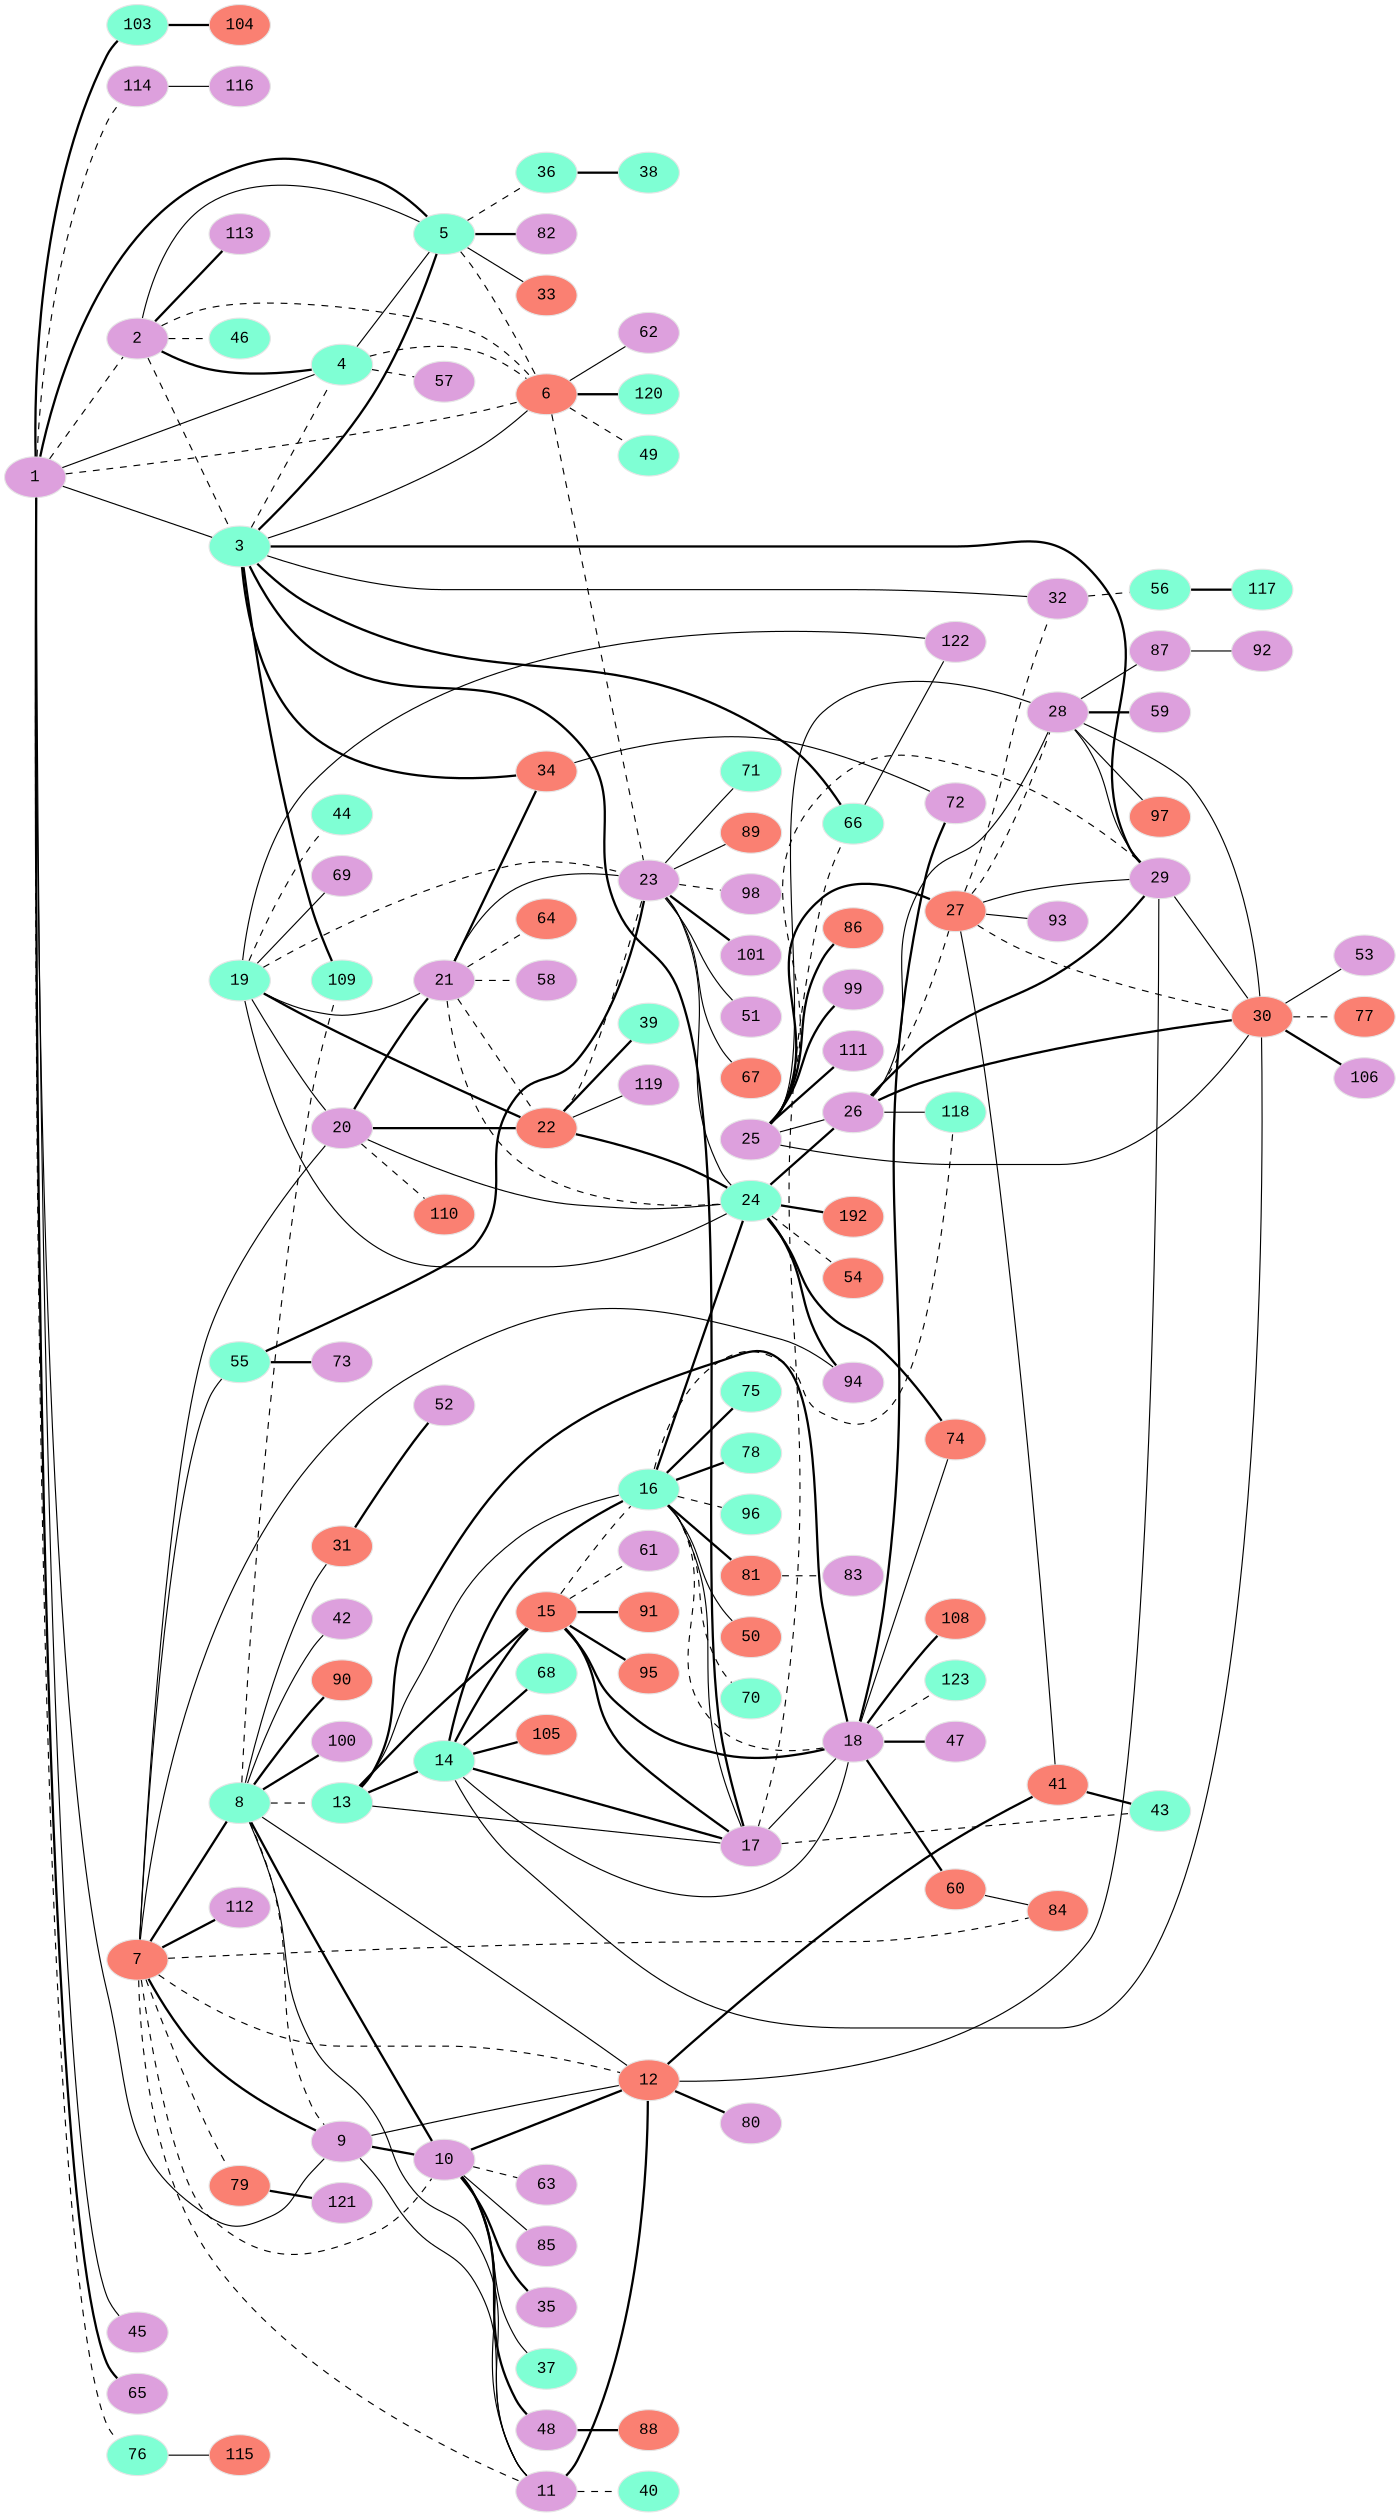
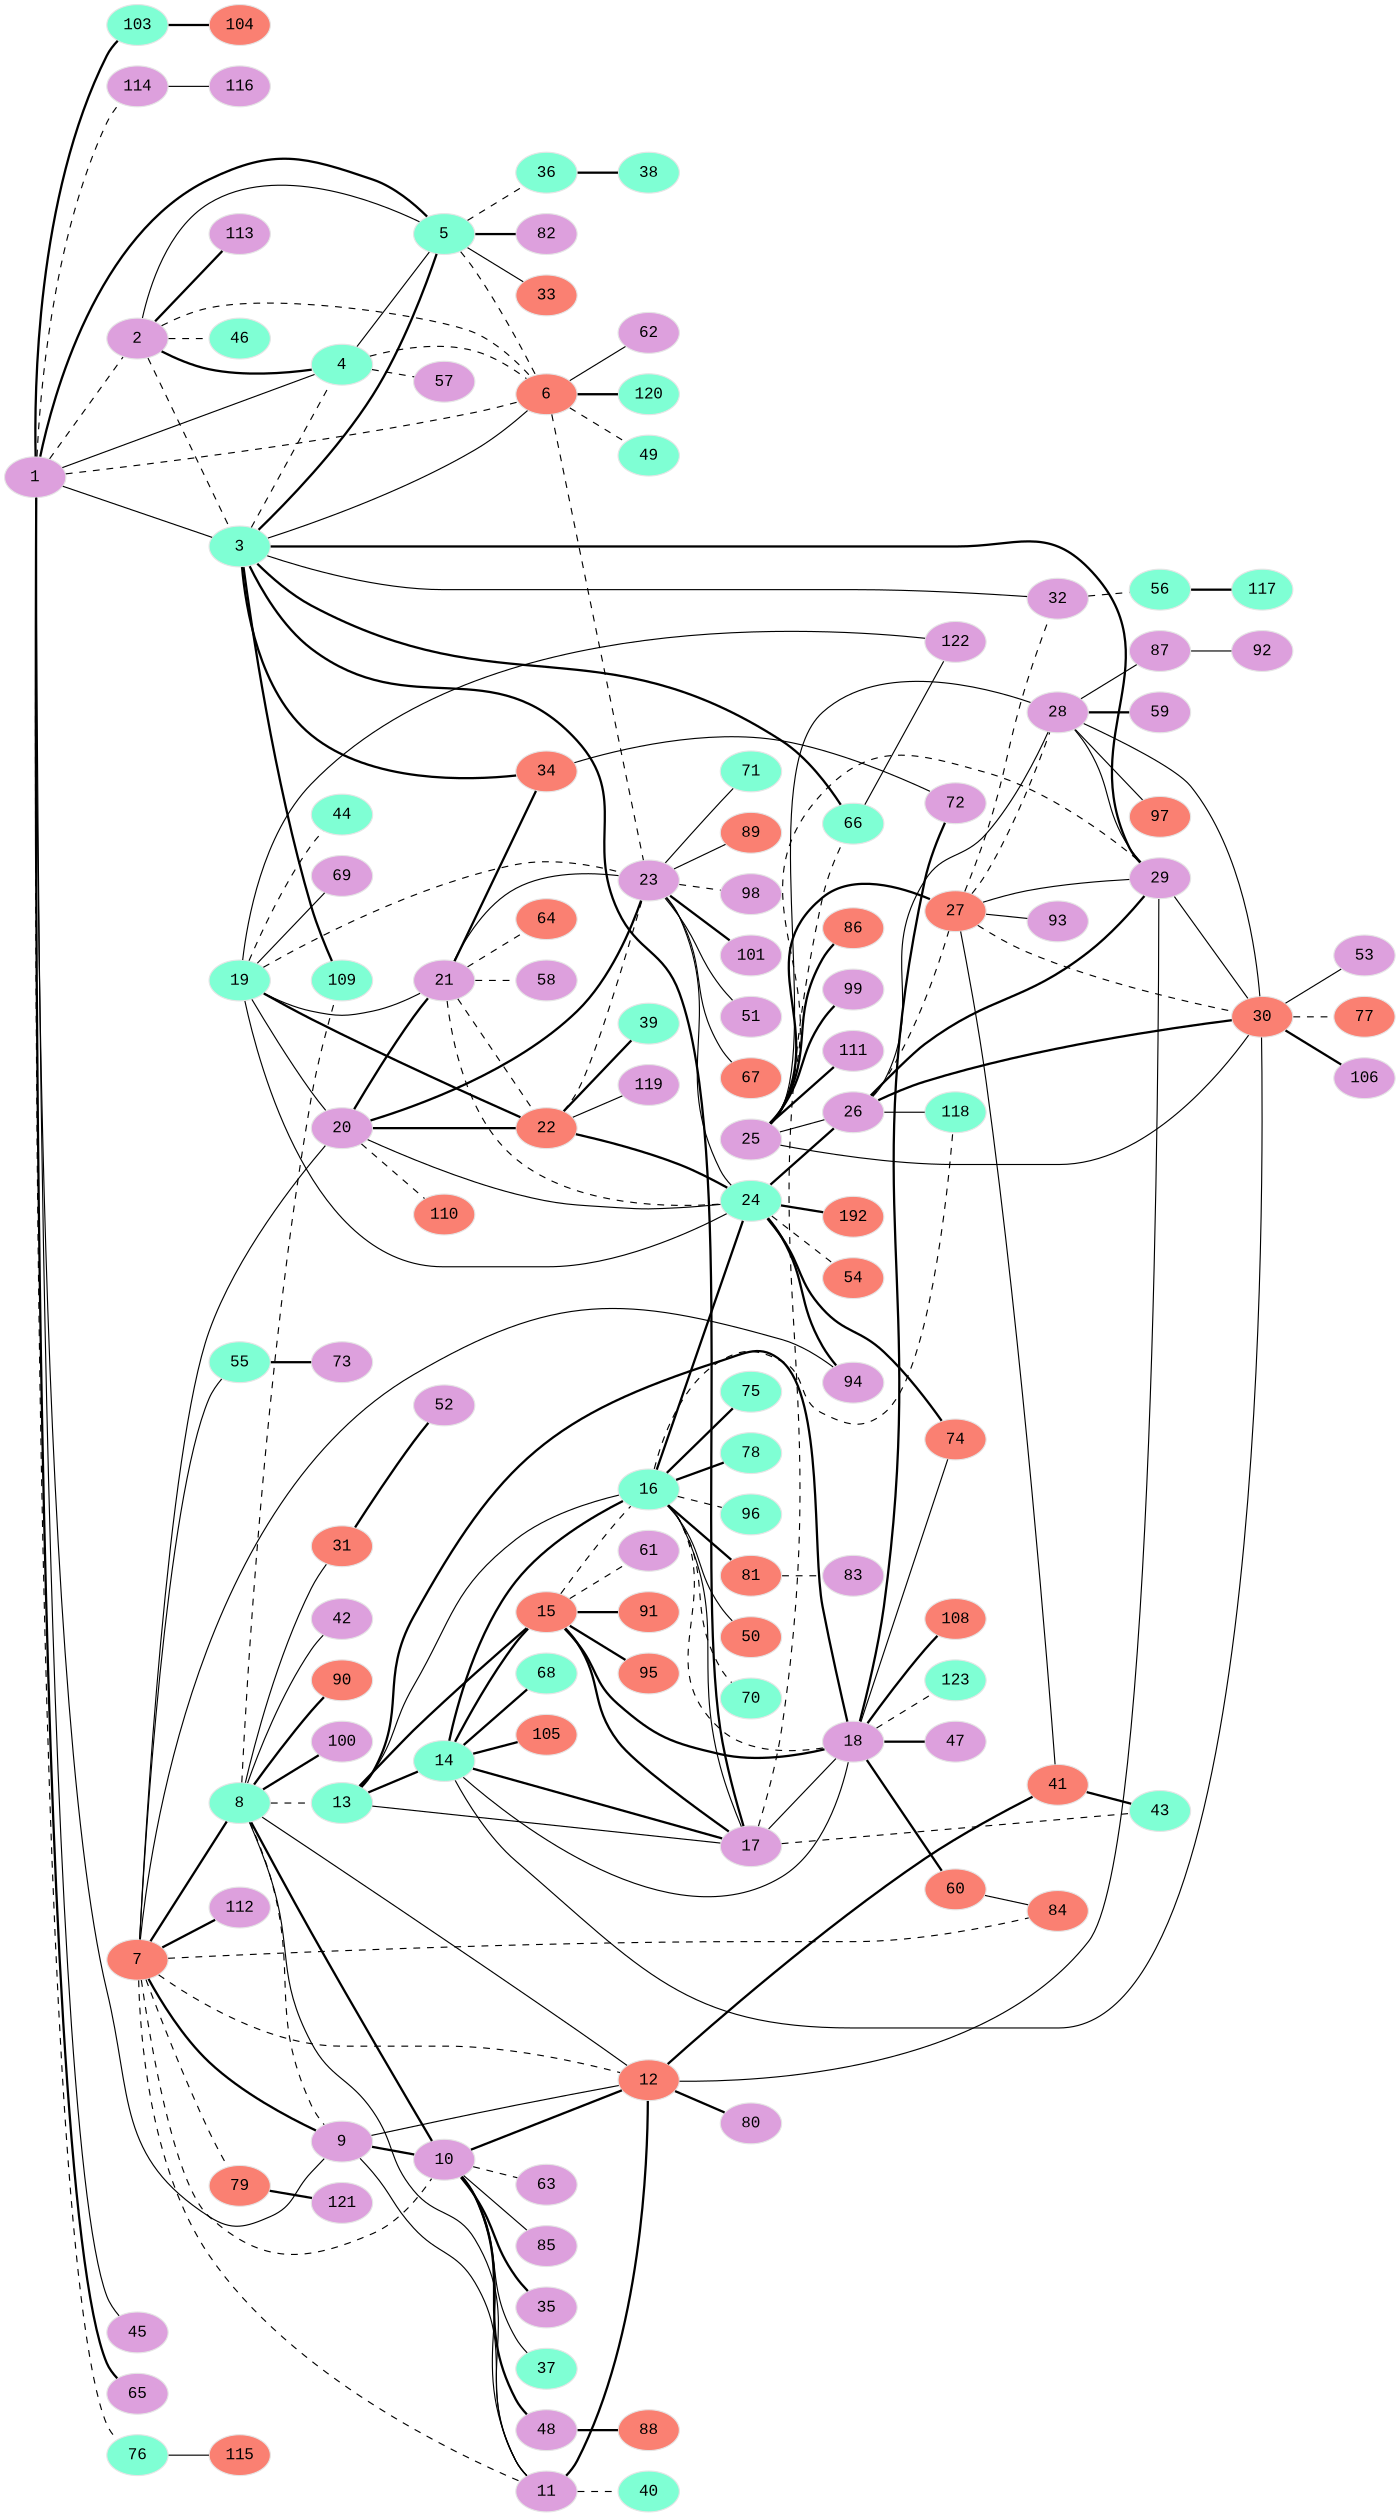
(496, 1165) -> (535, 1044)
